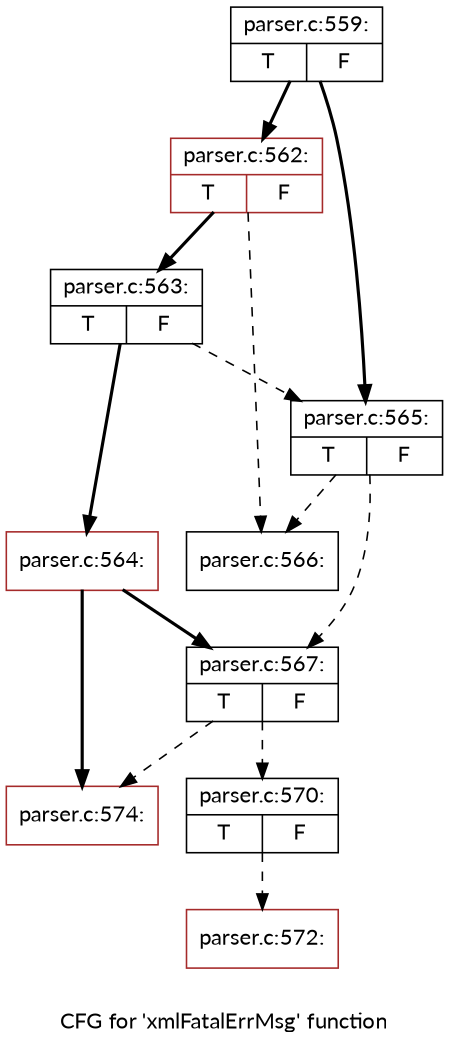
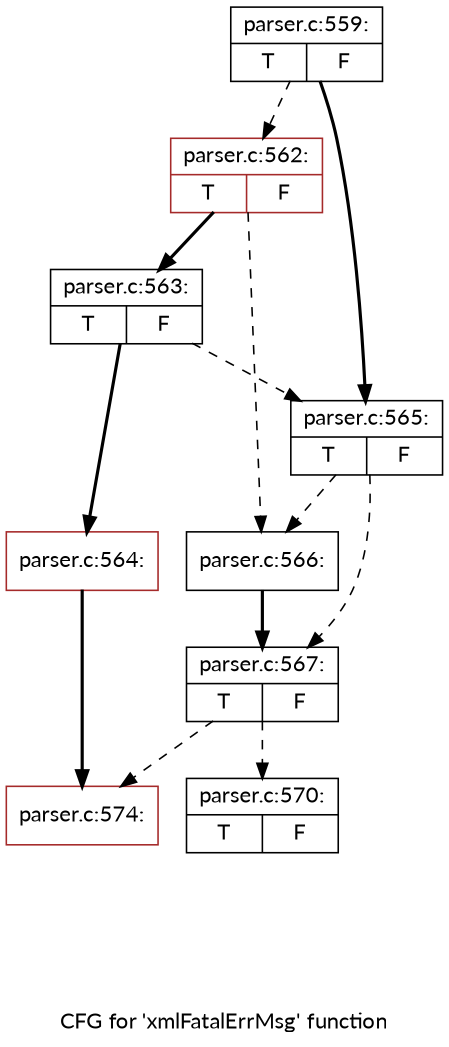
(280, 103) -> (280, 103)
(159, 614) -> (262, 611)
(262, 939) -> none
